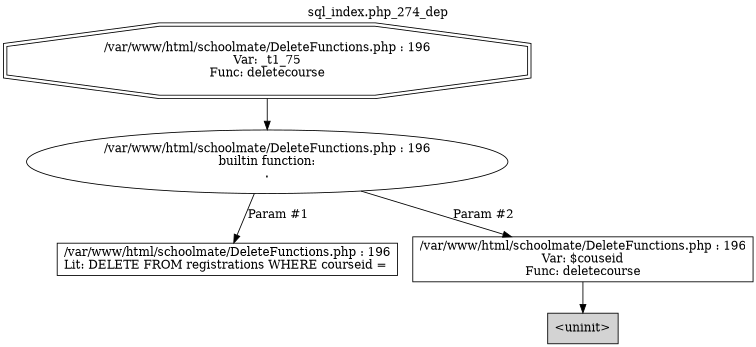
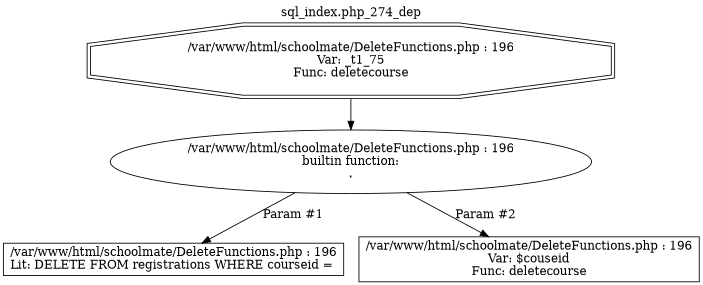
(583, 328) -> none
